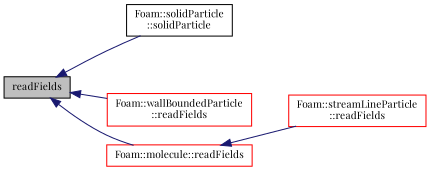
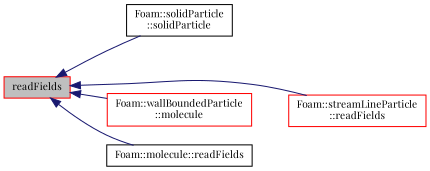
(37, 87) -> (37, 87)
(179, 110) -> (179, 110)
(263, 134) -> (194, 81)
(179, 156) -> (179, 156)
